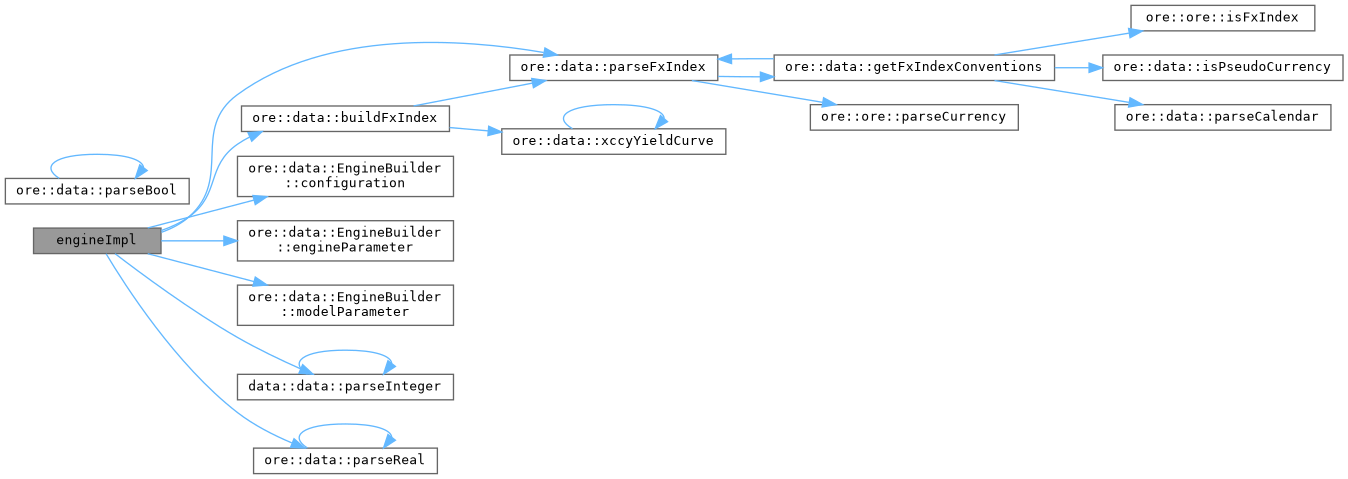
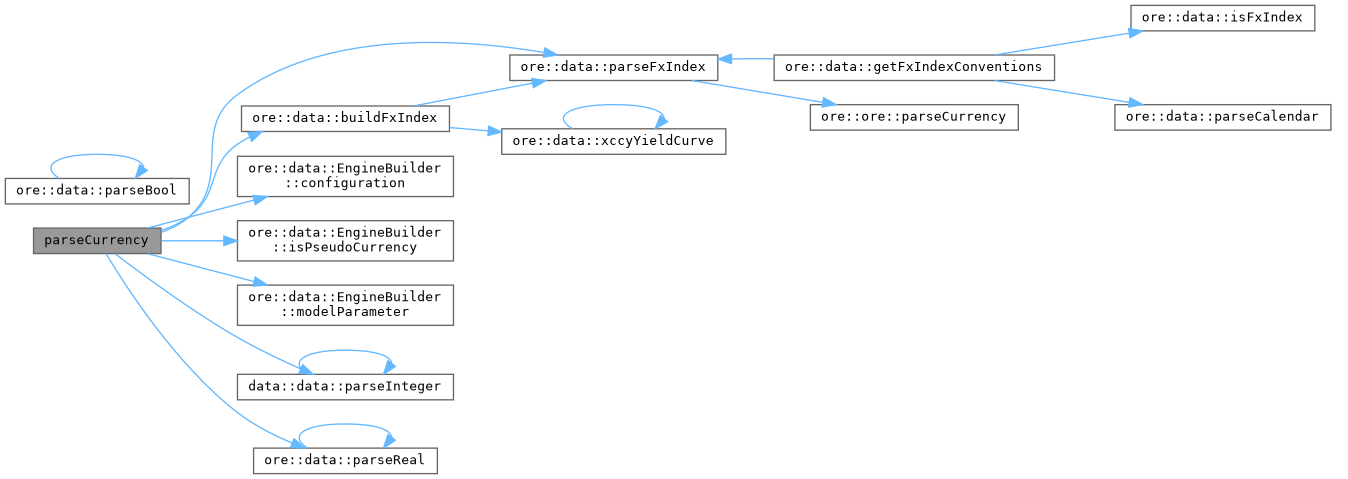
(1223, 18) -> (1223, 18)
(1223, 68) -> none
(739, 77) -> none
(97, 241) -> (97, 241)
(345, 241) -> (345, 241)
